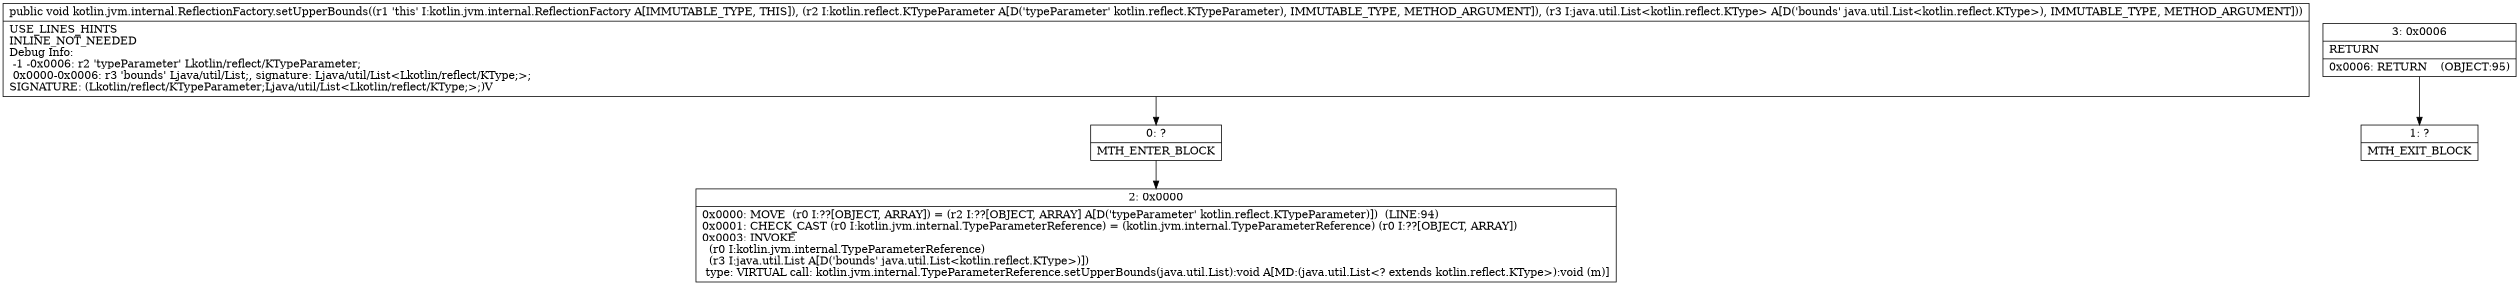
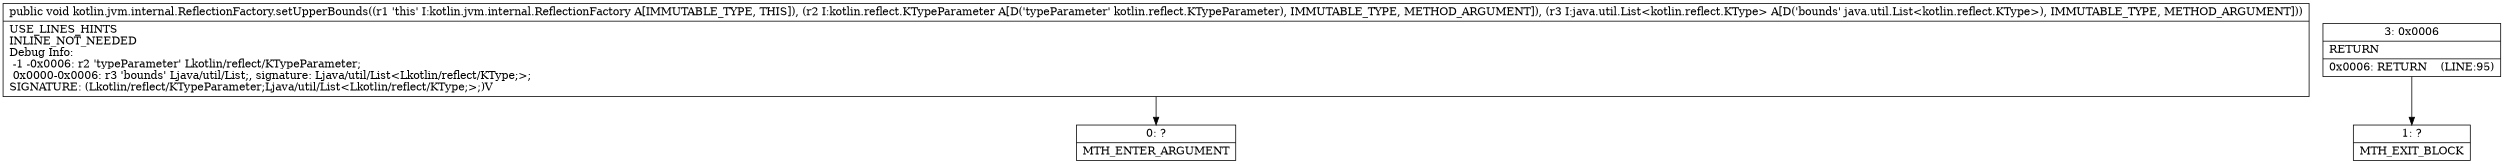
(2420, 67) -> (2412, 67)
(1156, 151) -> (1156, 151)
(1156, 235) -> none
